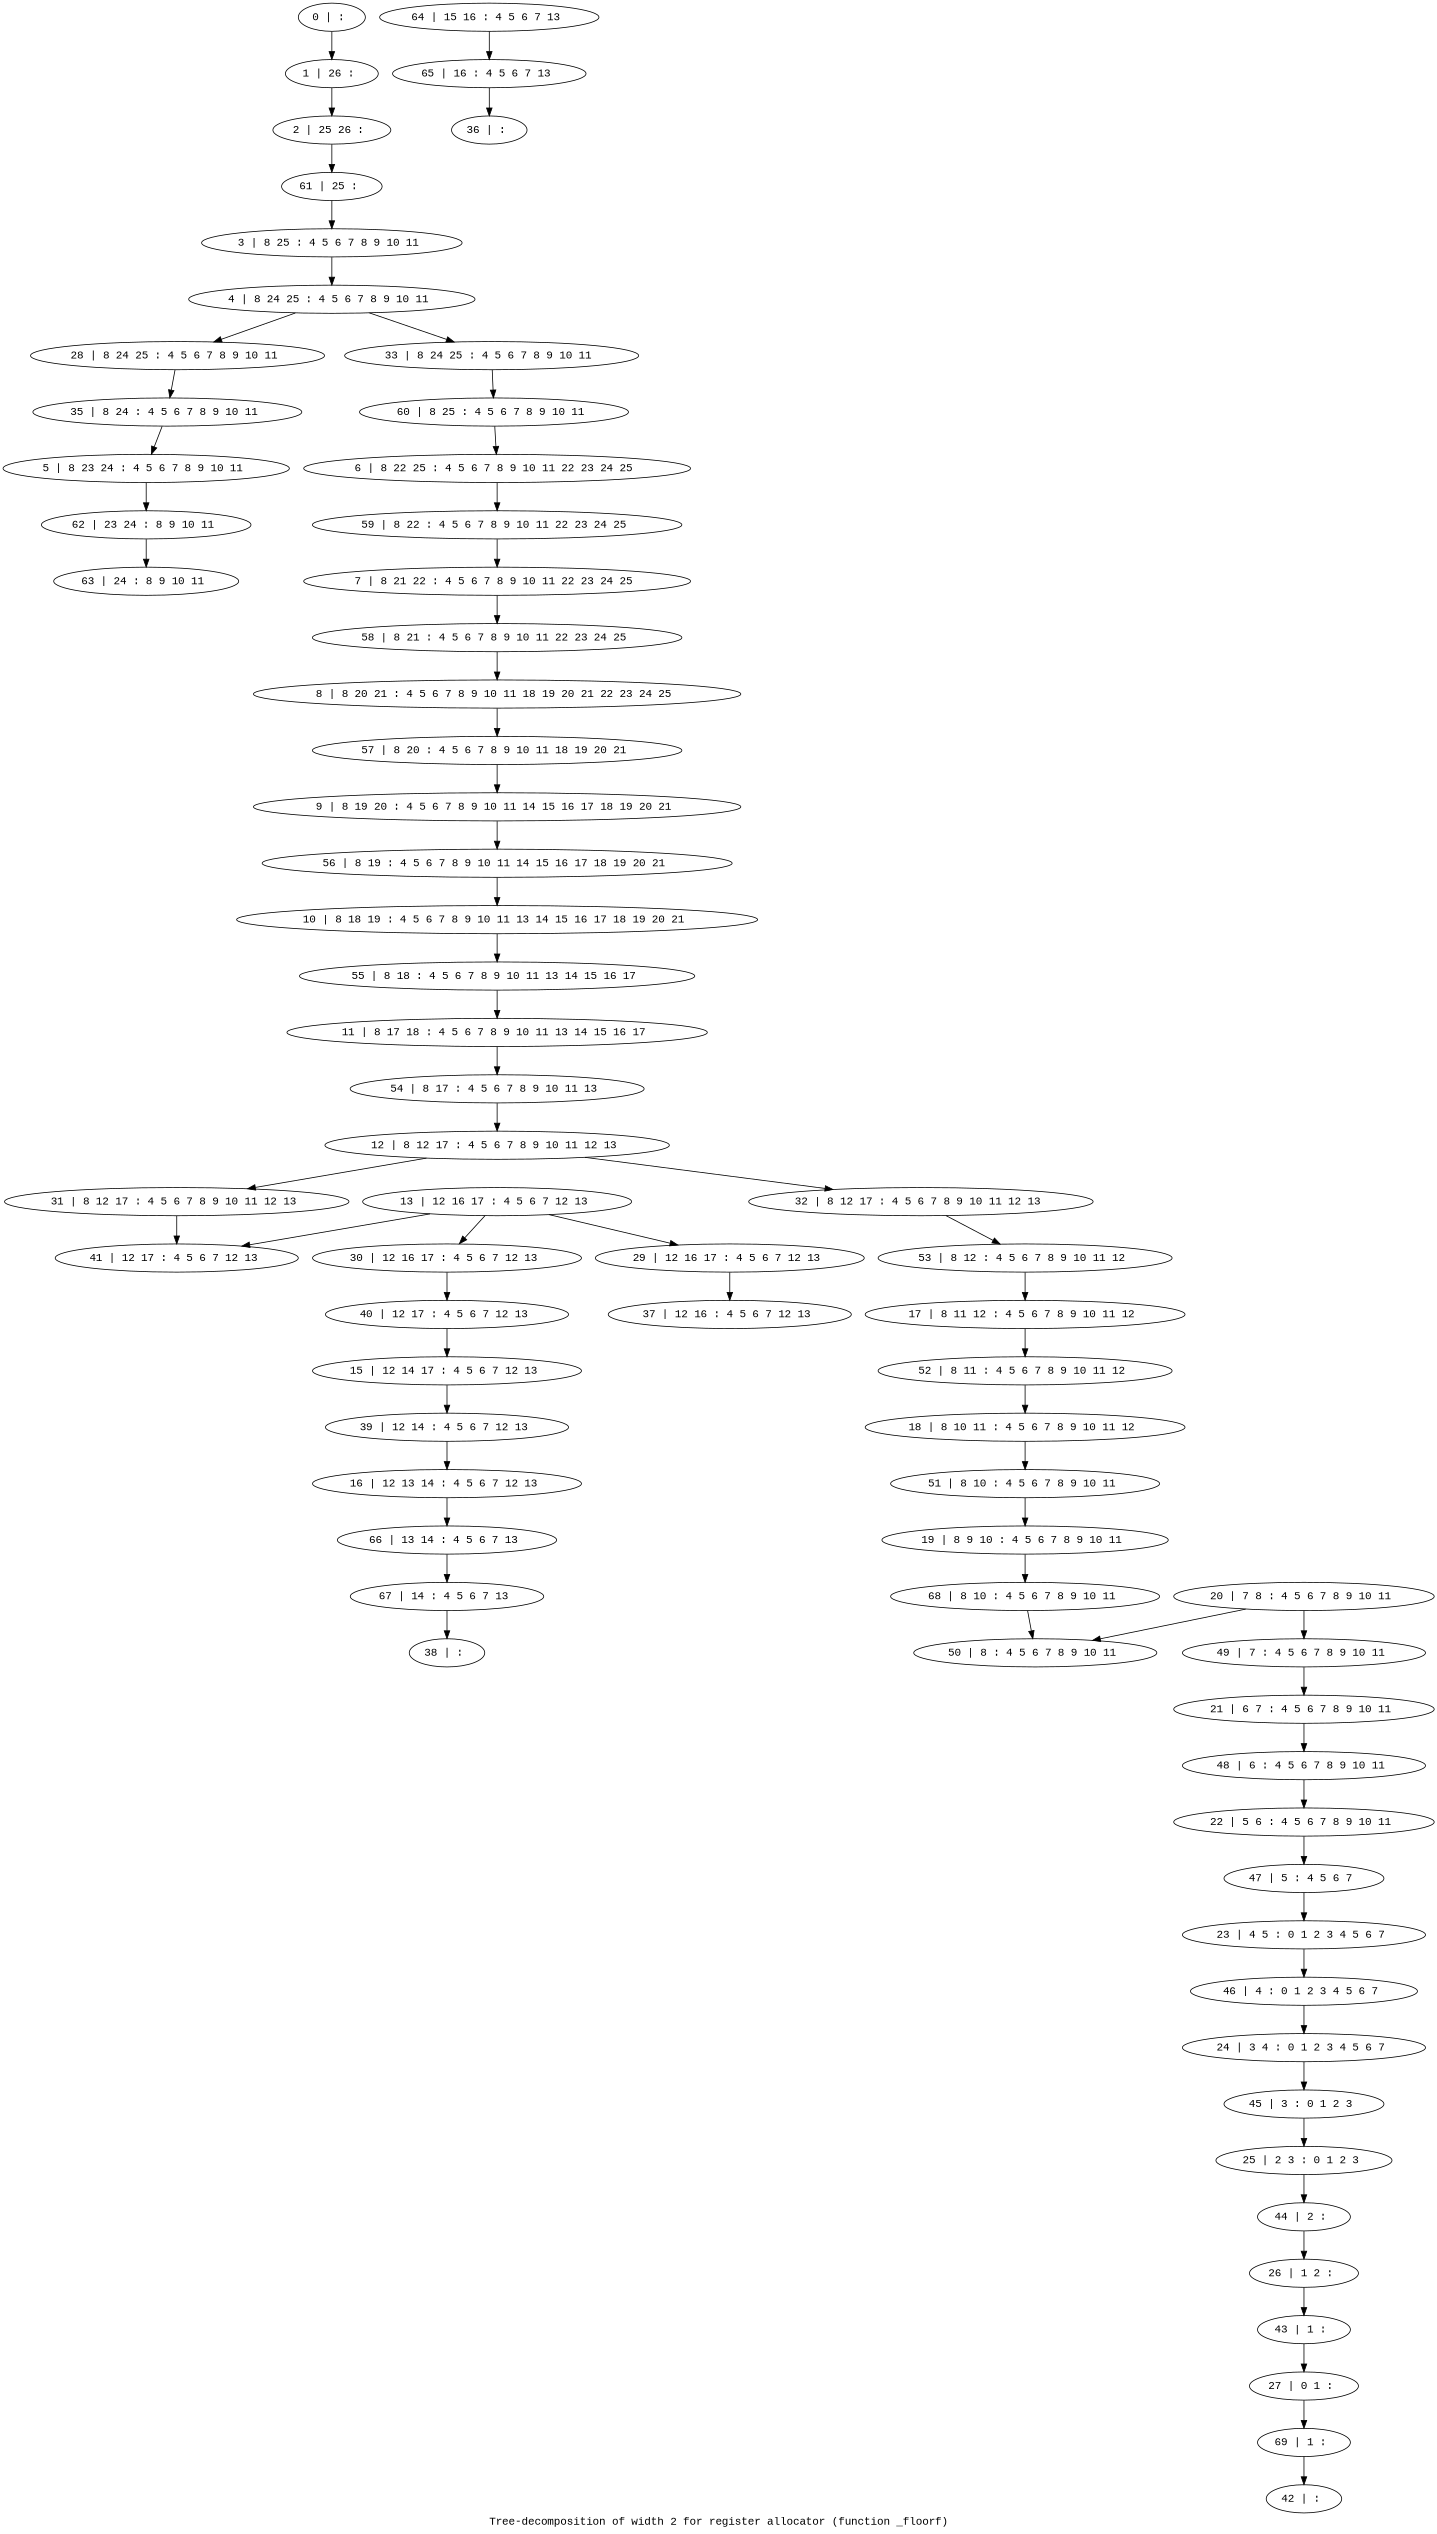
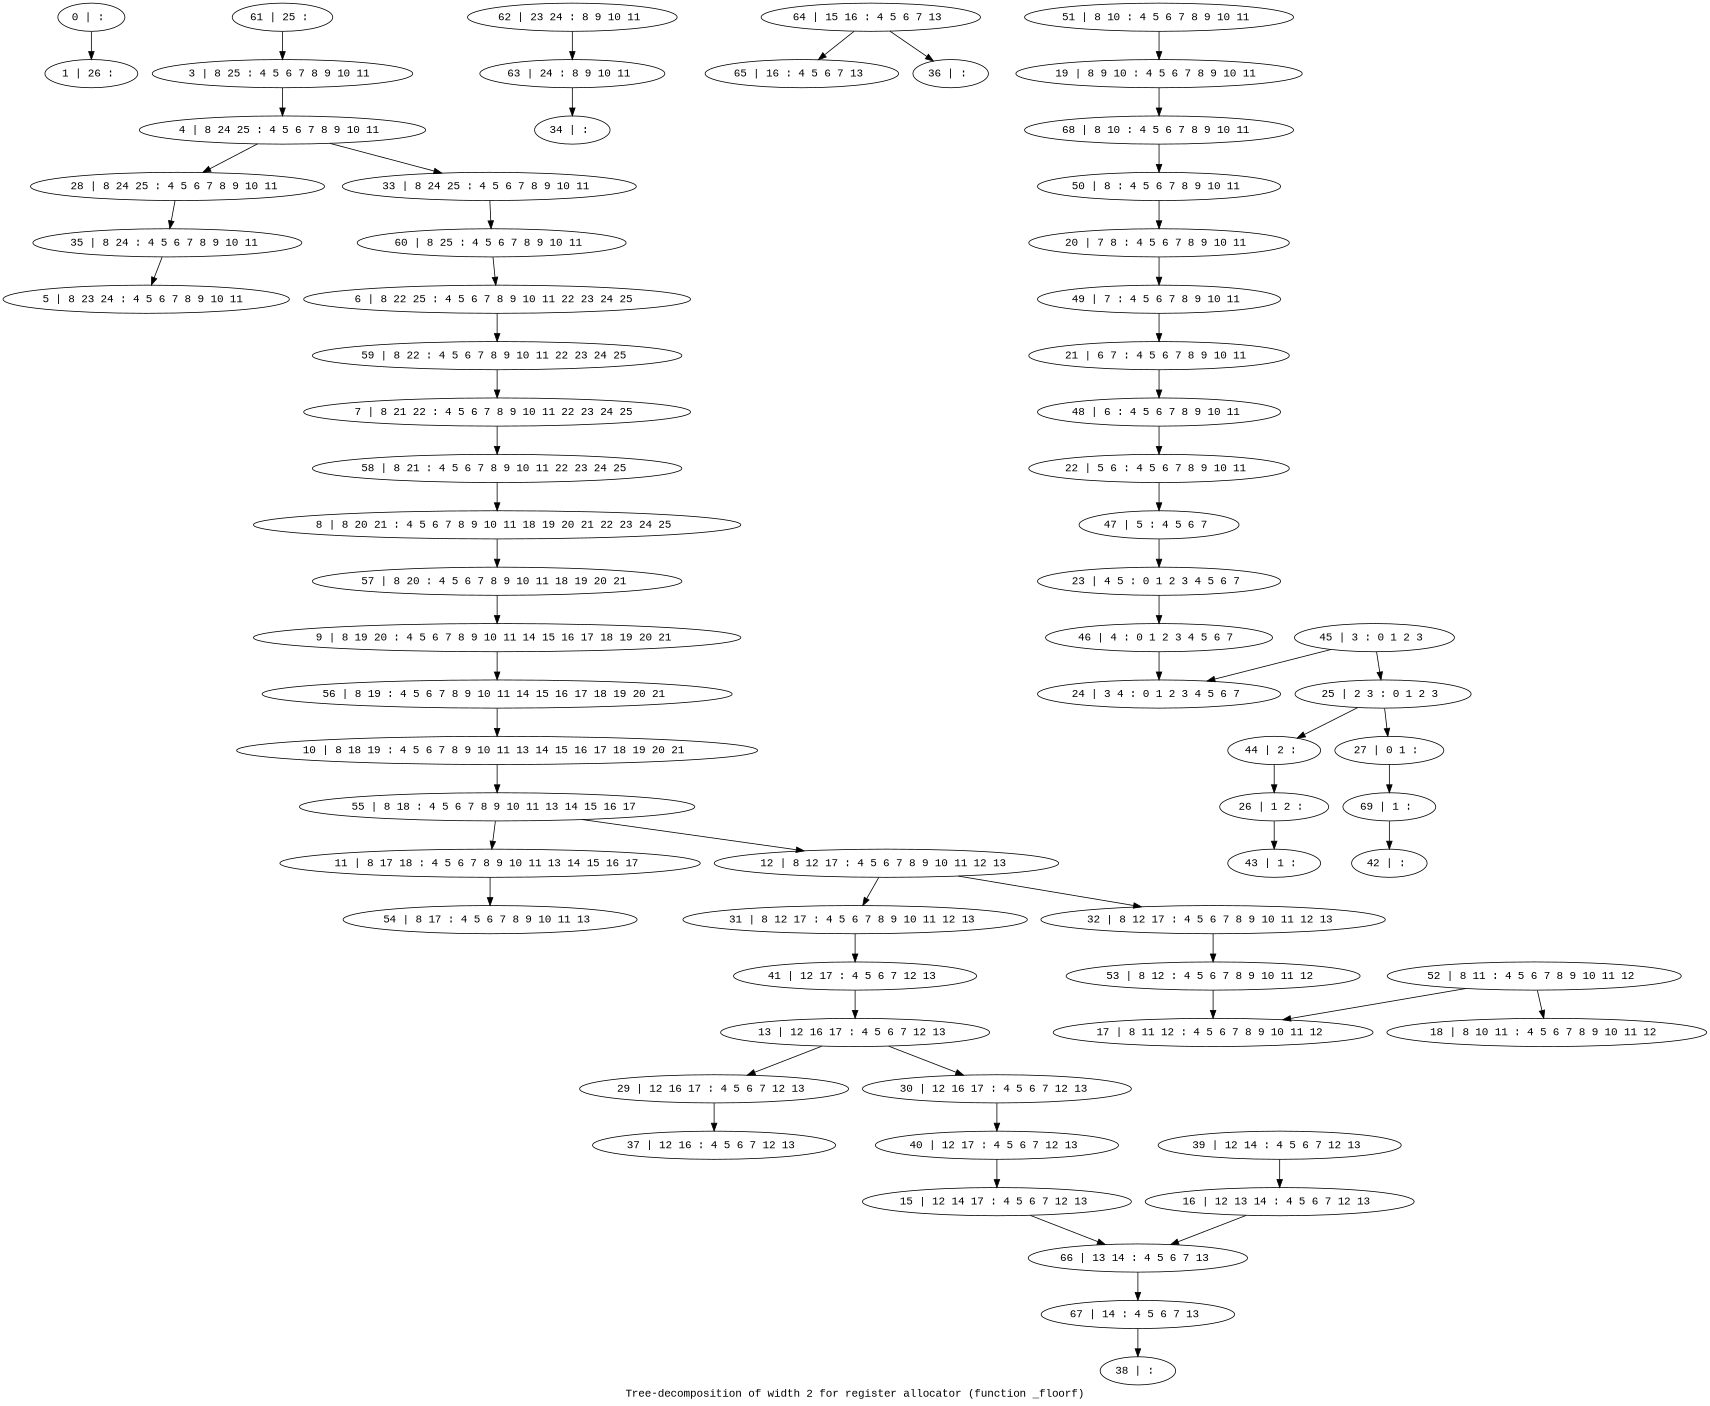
(489, 98) -> (908, 44)
(332, 130) -> none
none -> (572, 130)
(146, 493) -> none
(497, 1113) -> (689, 835)
(340, 1229) -> (855, 1000)
(1025, 1339) -> (1378, 1003)
(447, 1395) -> (1064, 1229)
(1025, 1452) -> none
(1173, 1624) -> (1159, 211)
(1304, 2072) -> (1273, 664)
(1304, 2354) -> (1386, 718)
